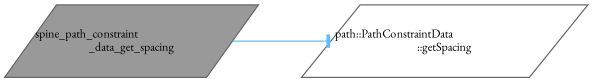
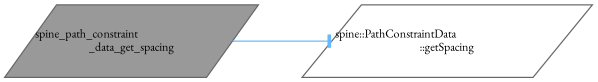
(445, 41) -> (447, 41)
